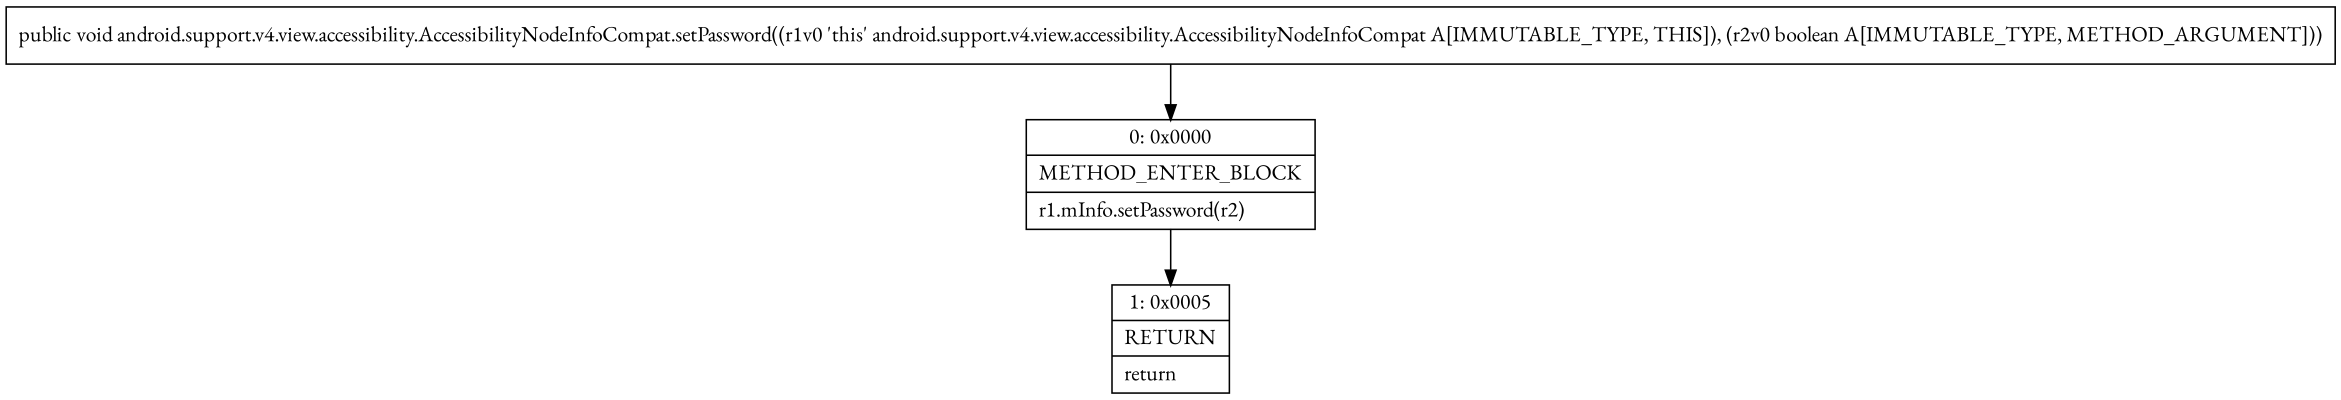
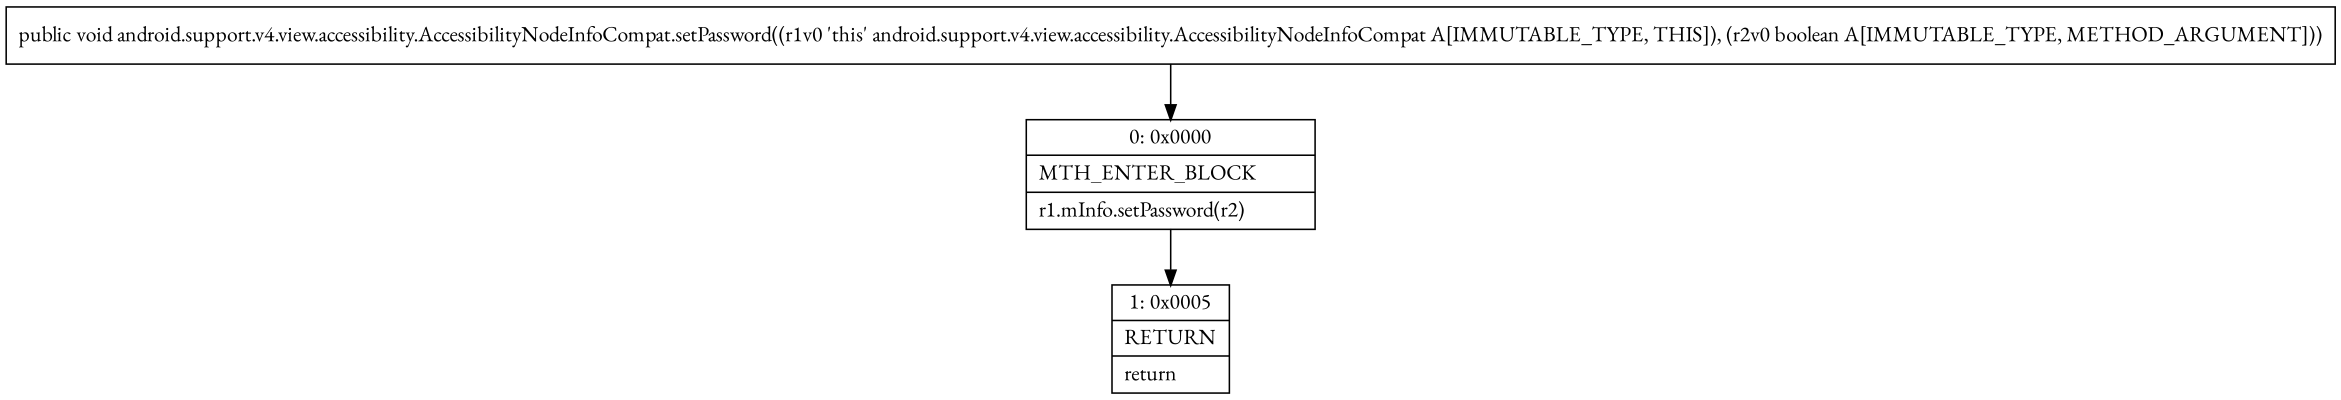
(1171, 173) -> (1148, 173)
